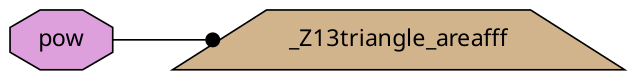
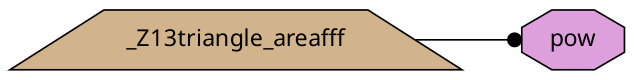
(159, 40) -> (462, 40)
